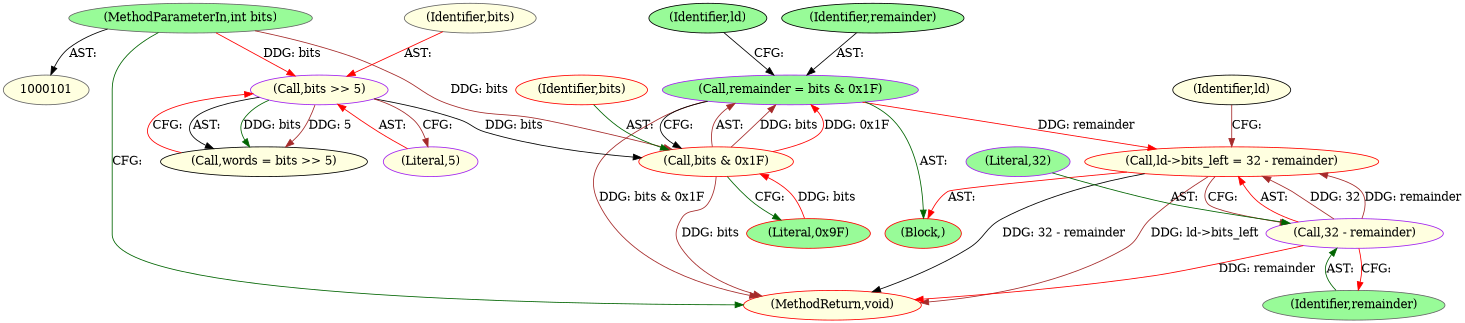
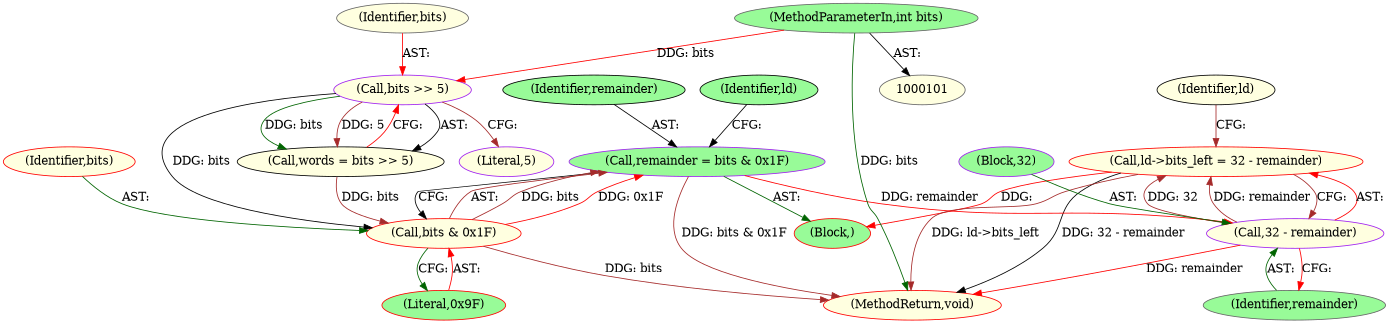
(454, 106) -> (347, 209)
(1005, 125) -> (983, 213)
(375, 130) -> none
(129, 162) -> (889, 162)
(1018, 162) -> (1006, 162)
(827, 198) -> (469, 269)
(964, 198) -> (1018, 198)
